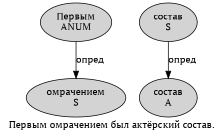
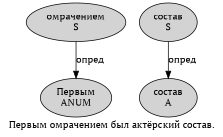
(76, 56) -> (76, 56)
